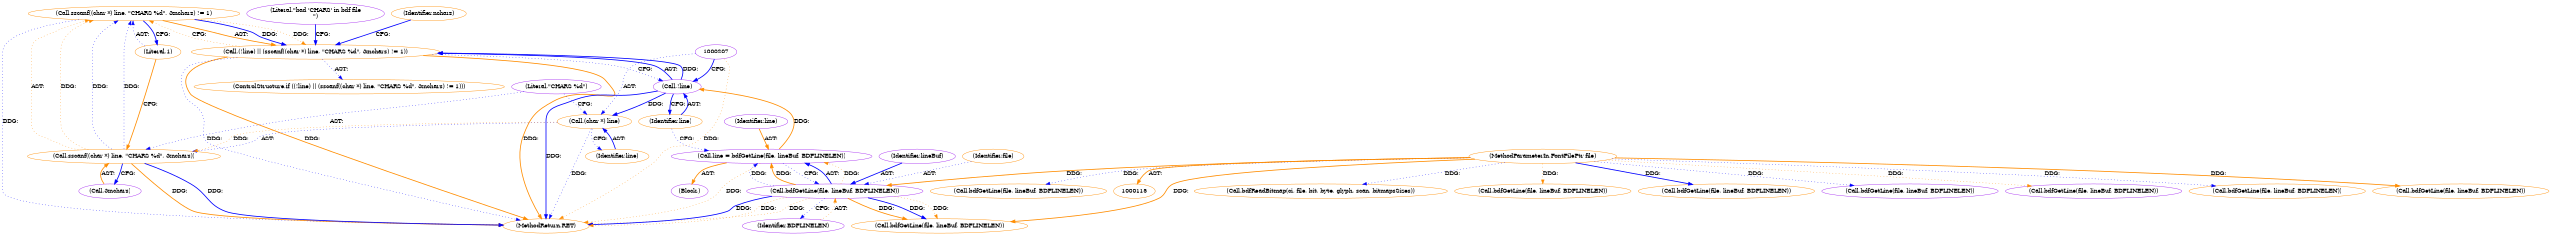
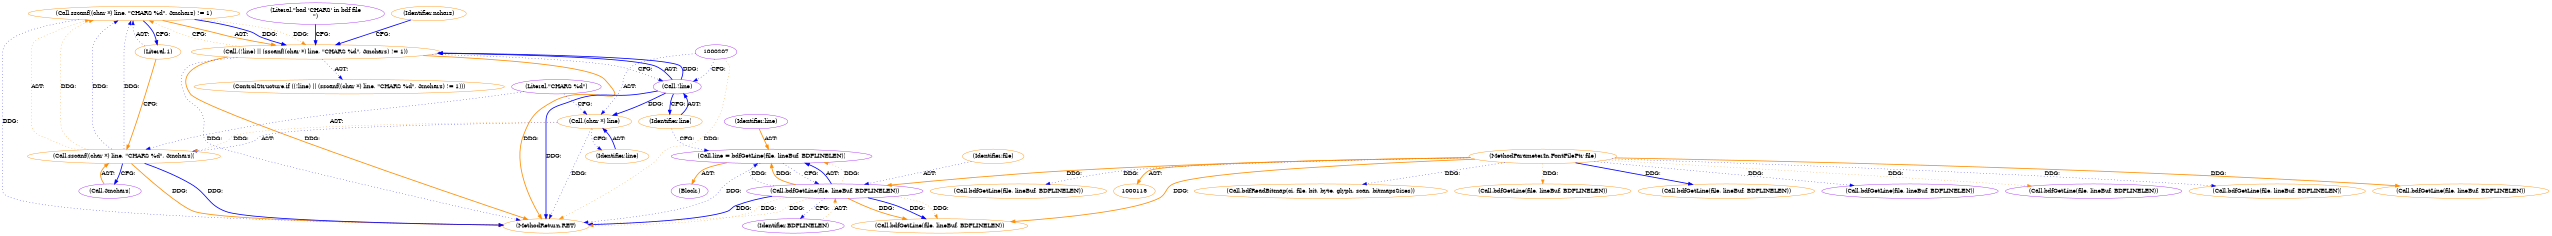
(708, 71) -> (708, 71)
(769, 102) -> none
(917, 156) -> none
(680, 209) -> (680, 209)
